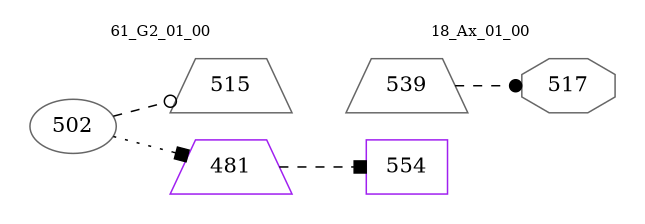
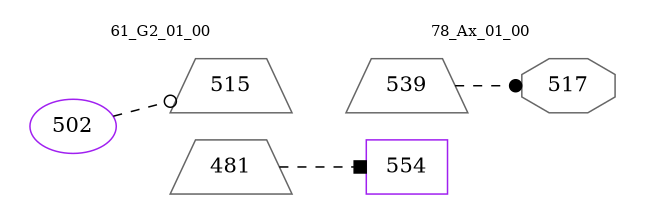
(481, 32) -> (481, 32)
(73, 126) -> (73, 126)
(143, 144) -> none
(231, 167) -> (231, 167)
